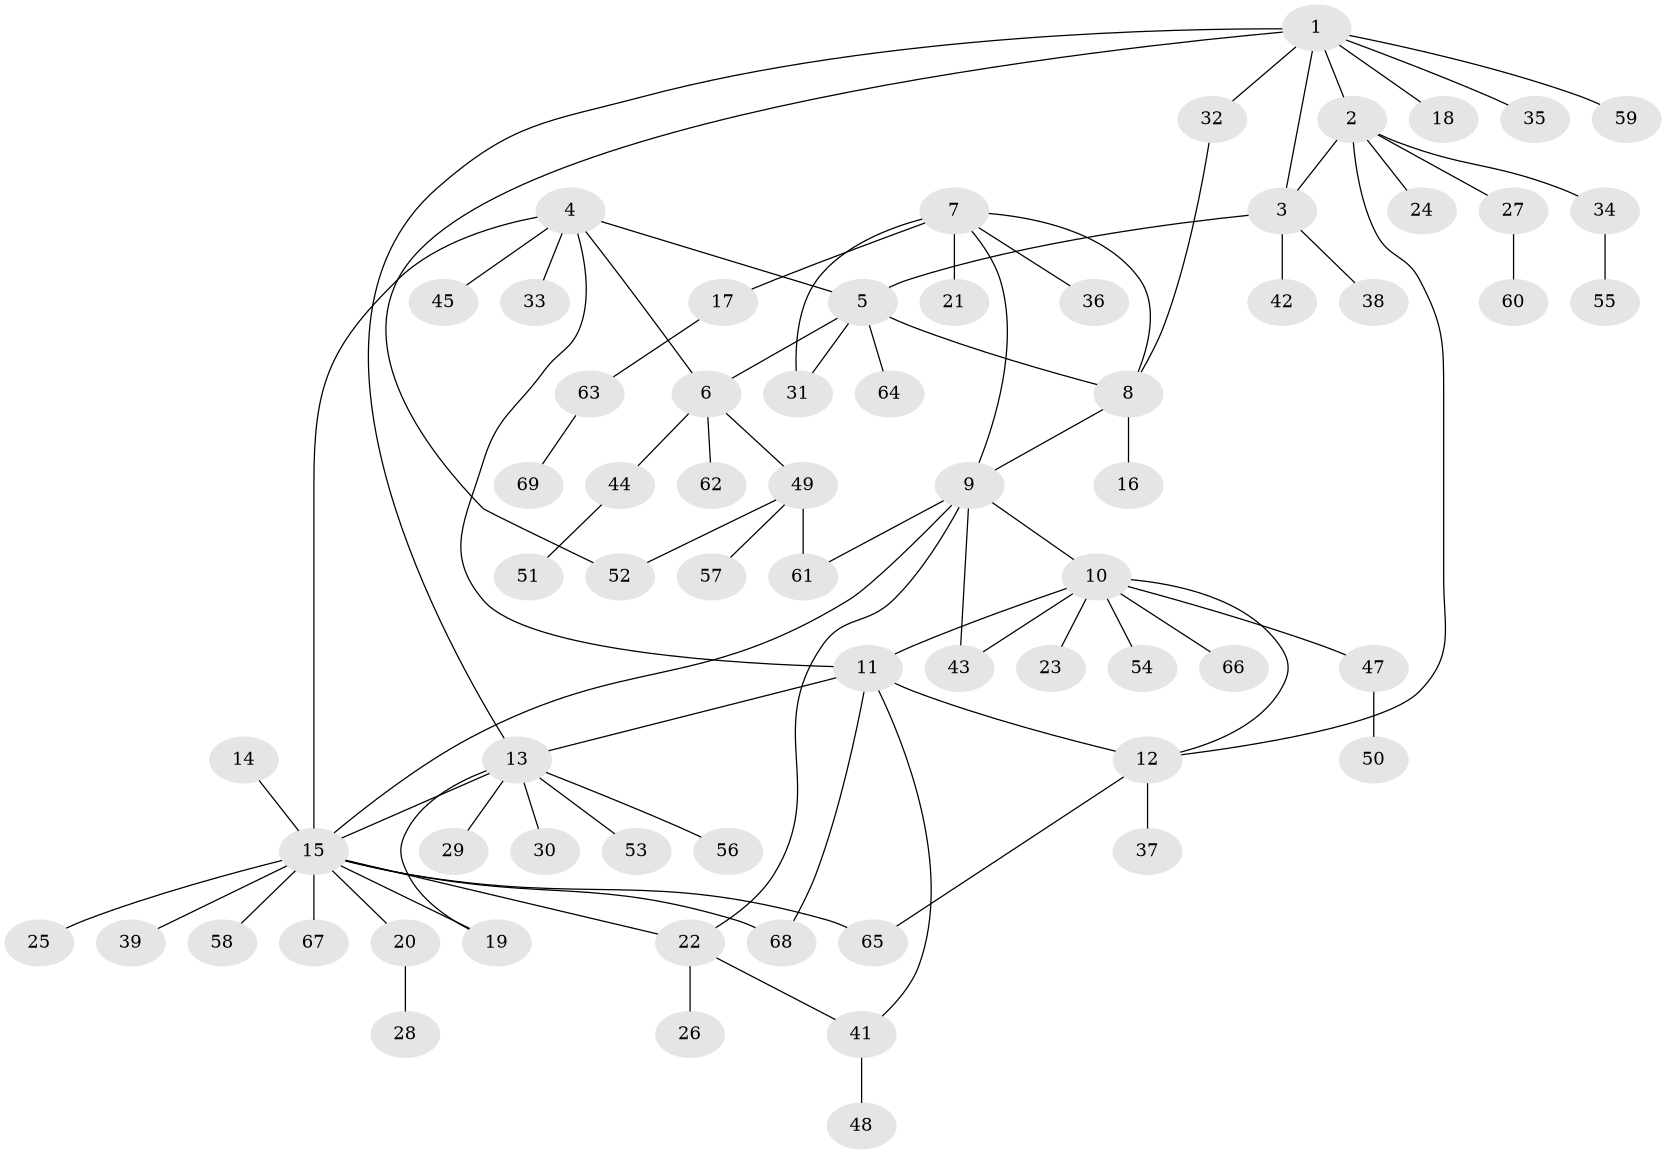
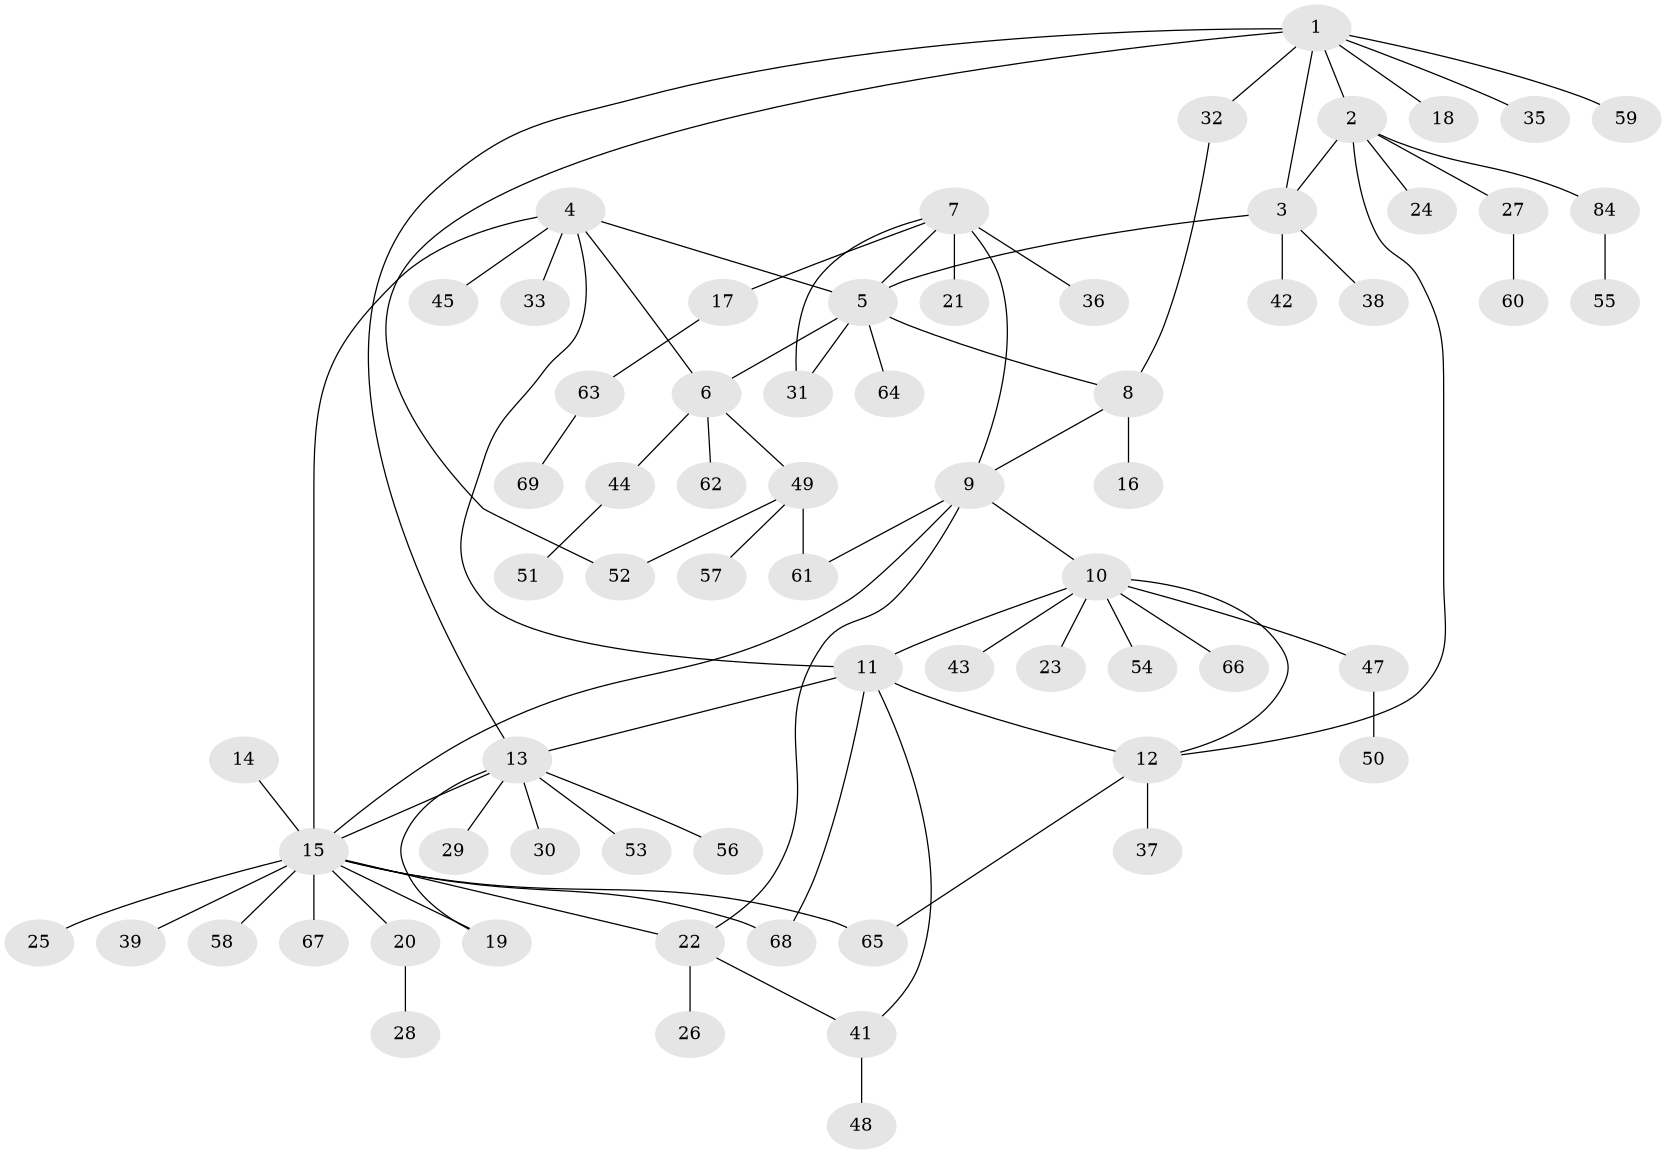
(1605, 211) -> (1605, 211)
(1114, 254) -> (909, 257)
(965, 577) -> none
